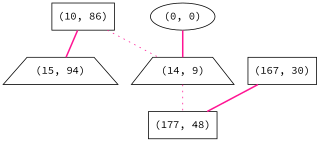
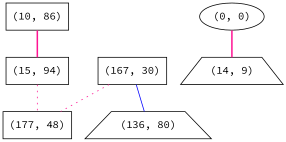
(133, 44) -> none
(61, 71) -> (37, 71)
(183, 98) -> (37, 98)
(233, 98) -> (85, 98)
none -> (148, 125)
